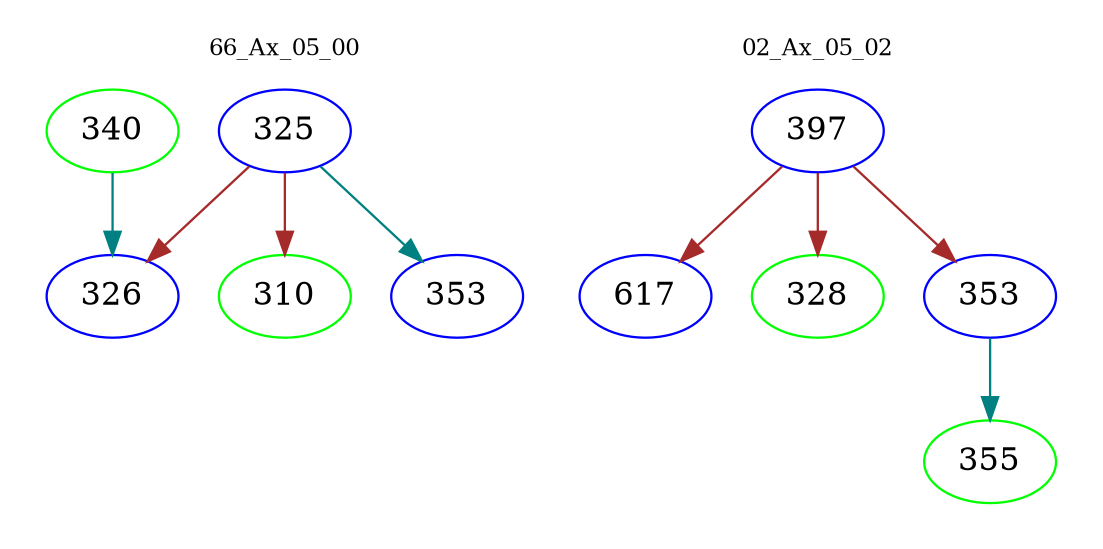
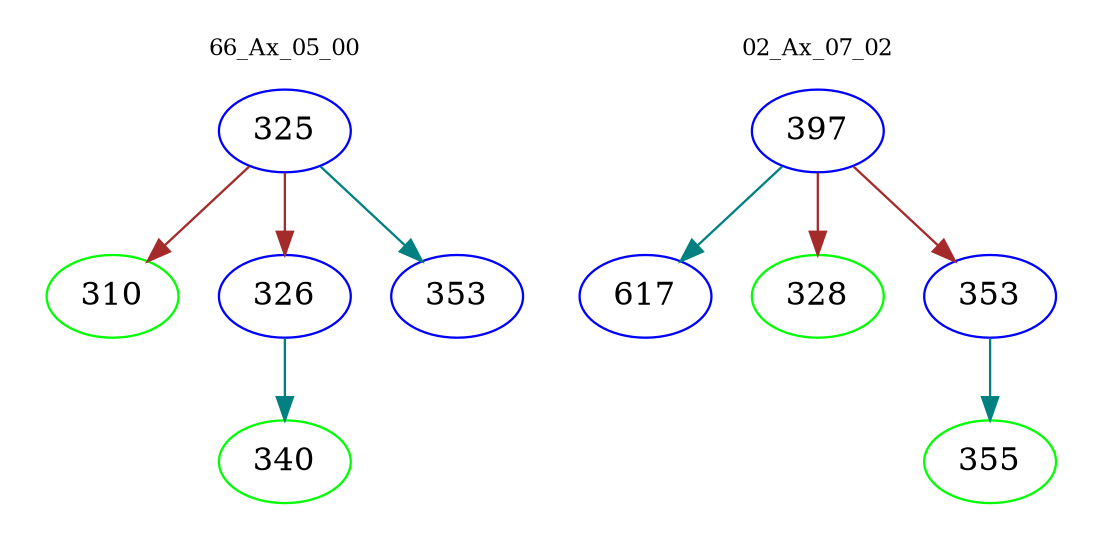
(818, 49) -> (818, 49)
(113, 202) -> (285, 368)
(740, 206) -> (740, 206)
